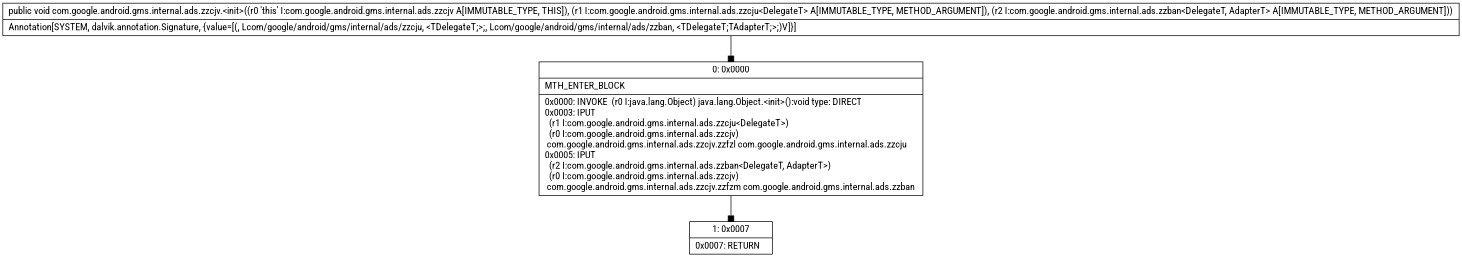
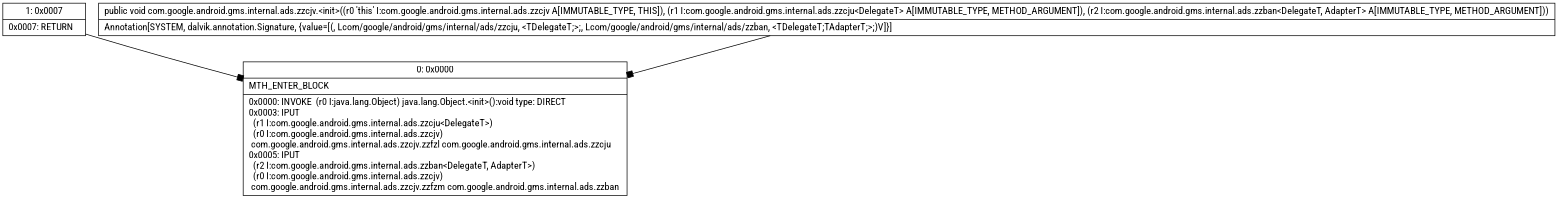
(731, 205) -> (161, 56)
